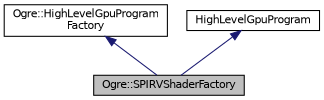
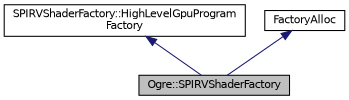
(86, 21) -> (125, 21)
(253, 21) -> (305, 21)
